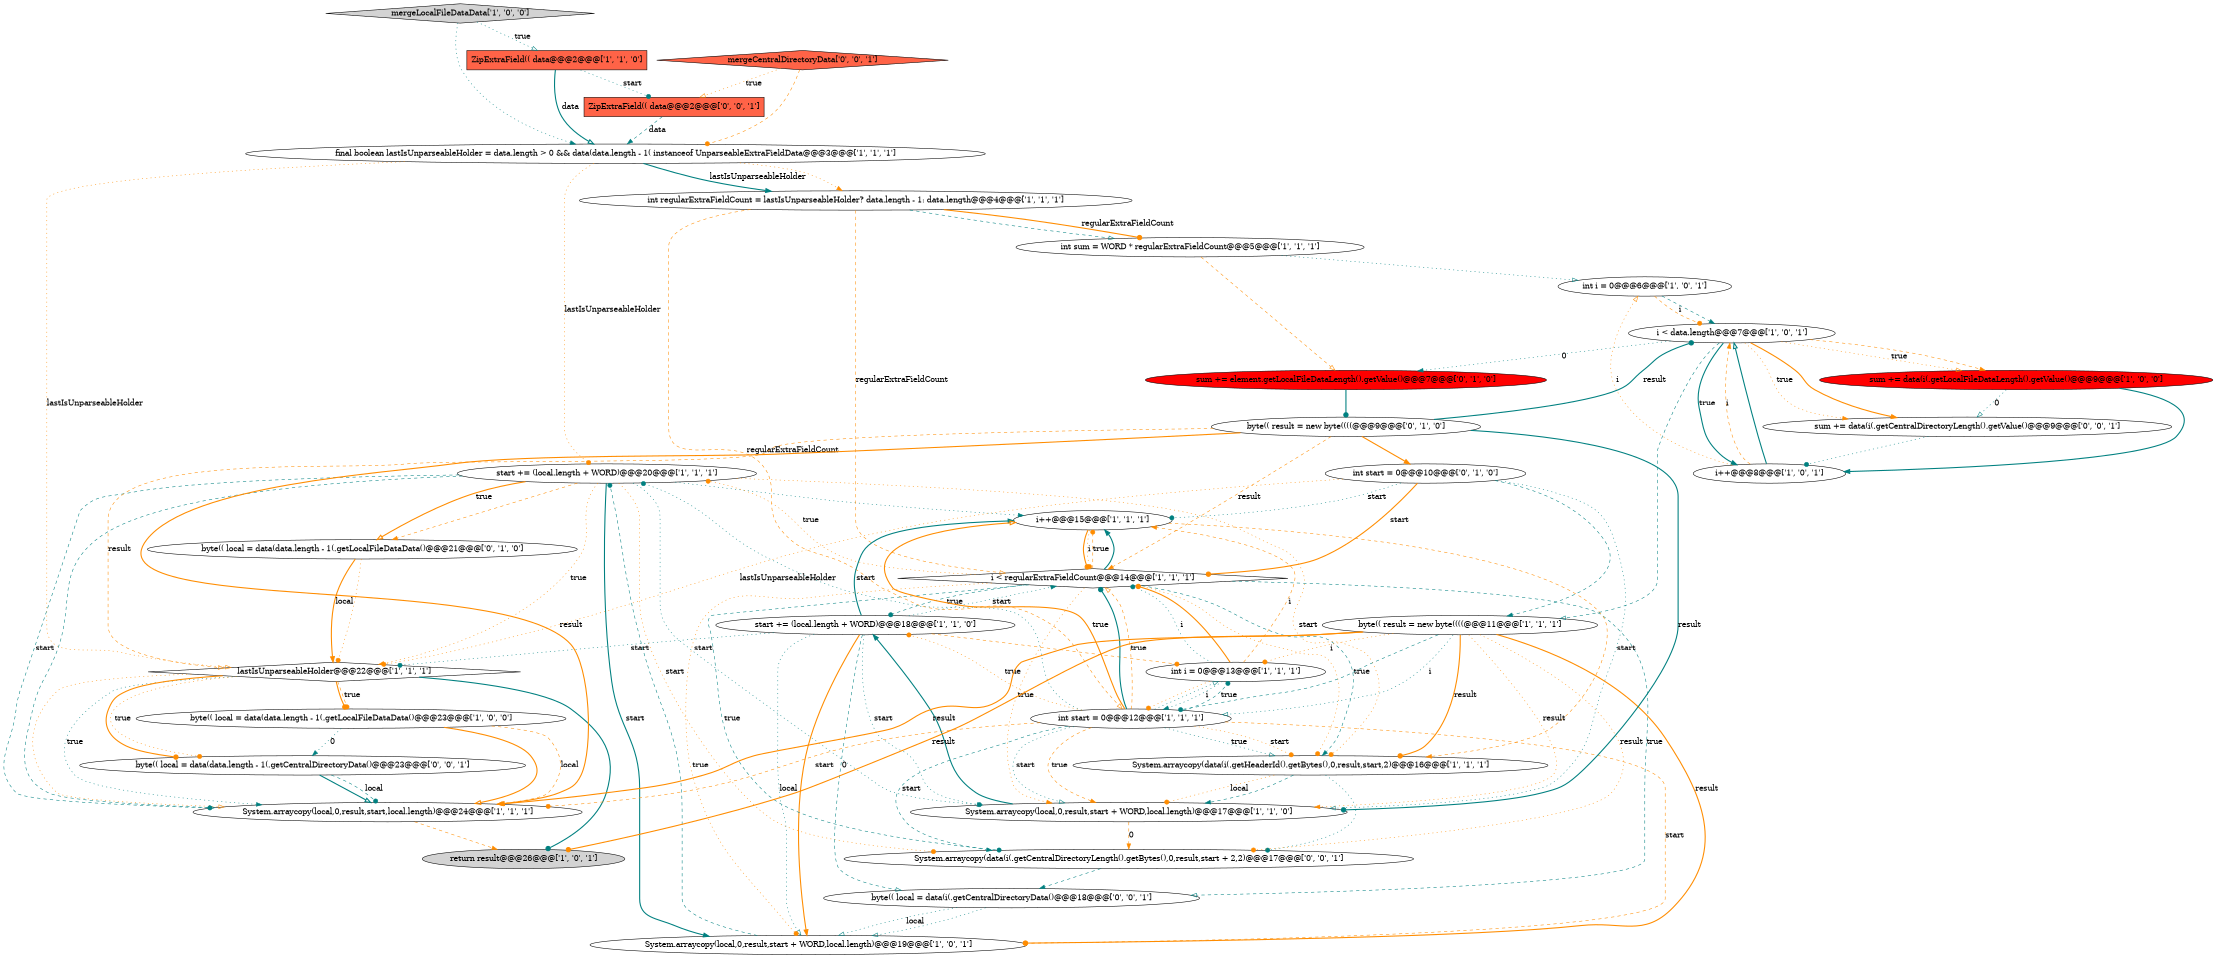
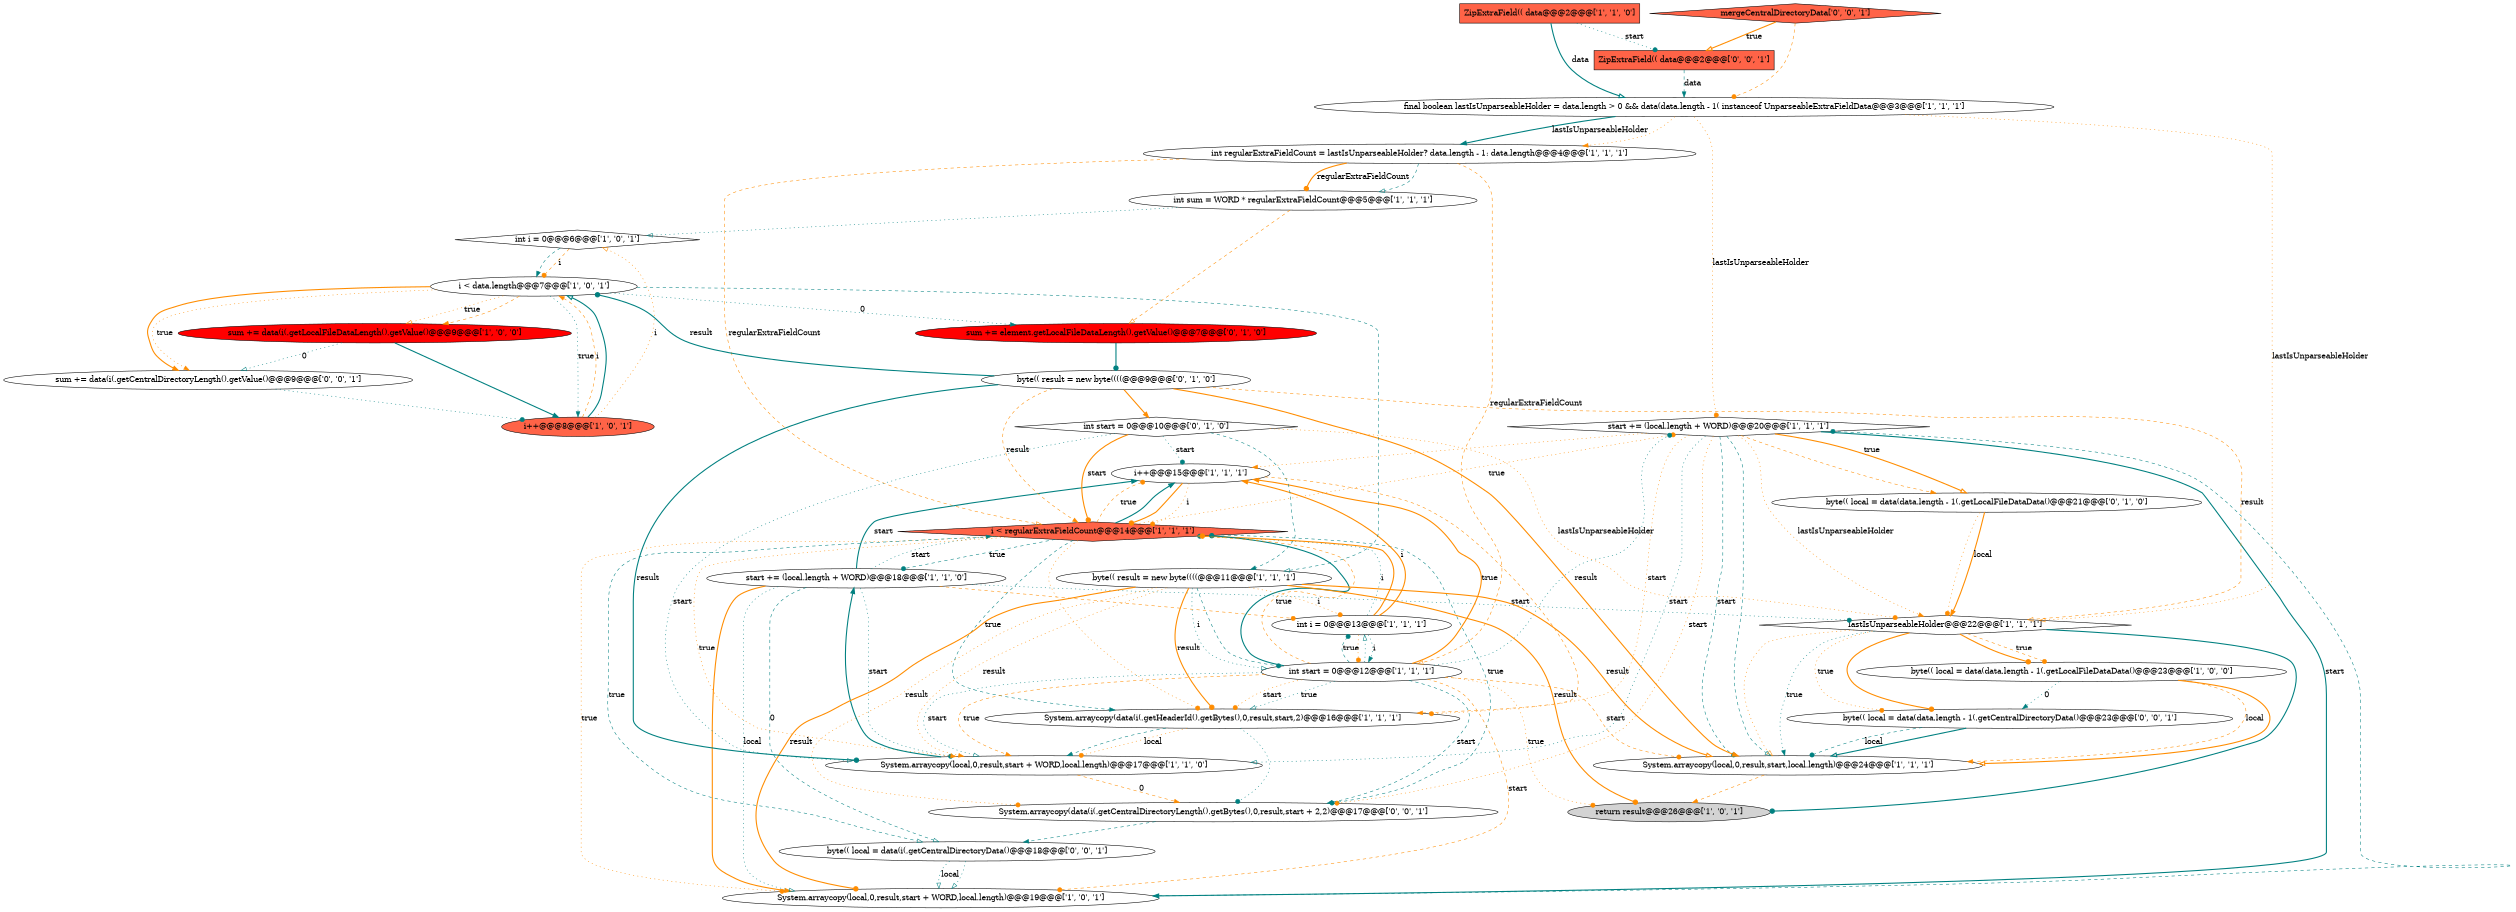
(460, 13) -> none
(743, 82) -> (1744, 35)
(1645, 286) -> (577, 240)
(1699, 405) -> (578, 348)
(607, 474) -> (1718, 427)
(1426, 474) -> (1156, 427)
(1770, 474) -> (578, 427)
(846, 502) -> (1452, 450)
(1279, 558) -> (1360, 524)
(579, 578) -> (1846, 532)
(1093, 578) -> (1093, 532)
(945, 602) -> (1437, 527)
(996, 675) -> (1526, 734)
